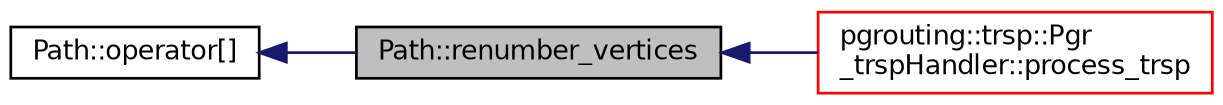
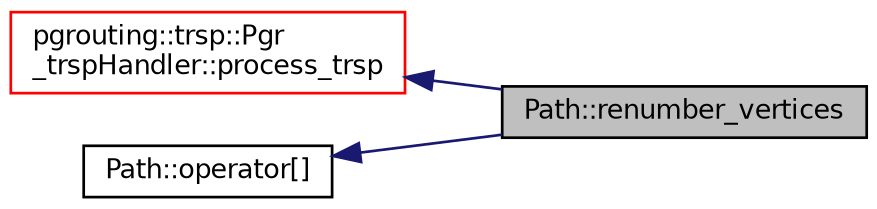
(784, 53) -> (467, 85)
